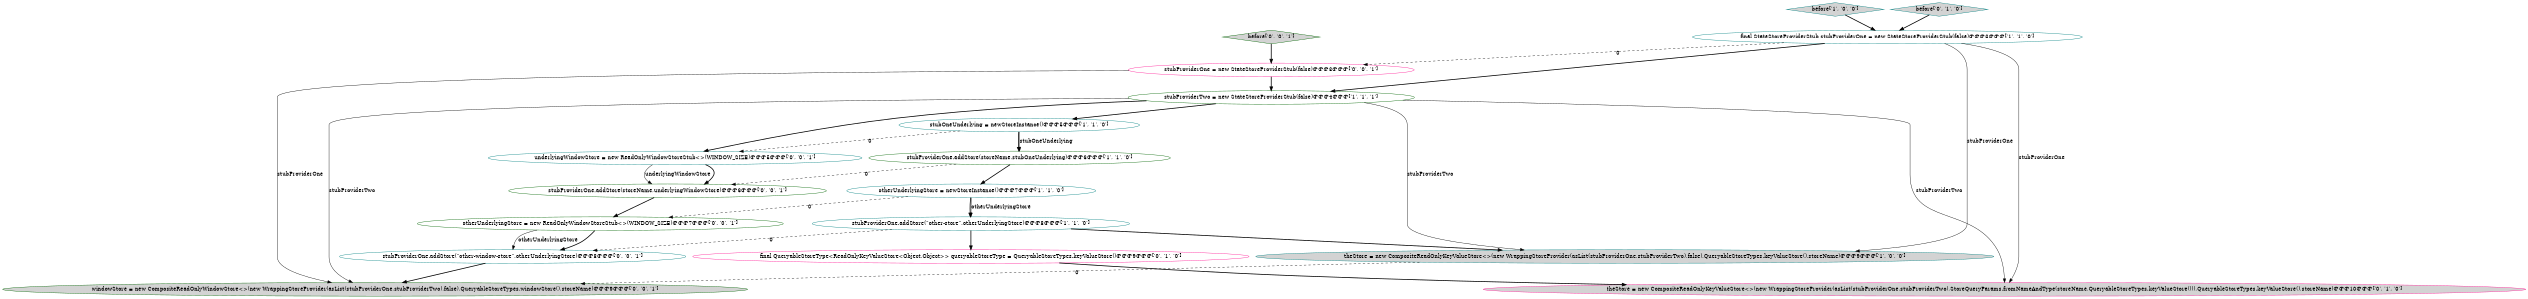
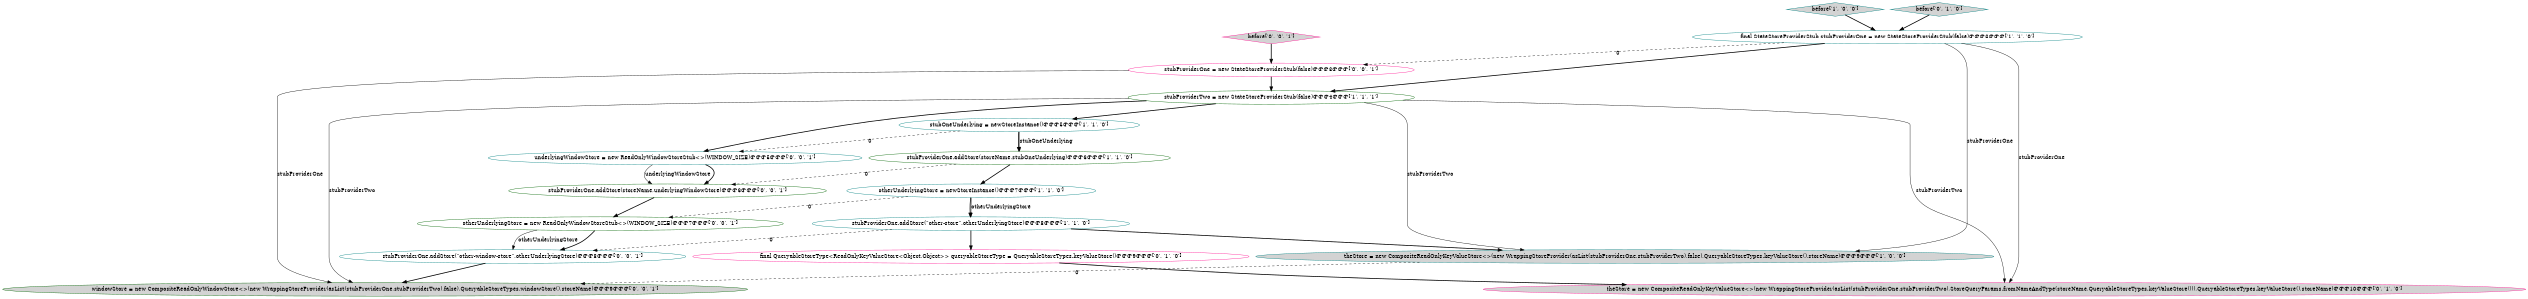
(1271, 37) -> (1271, 37)
